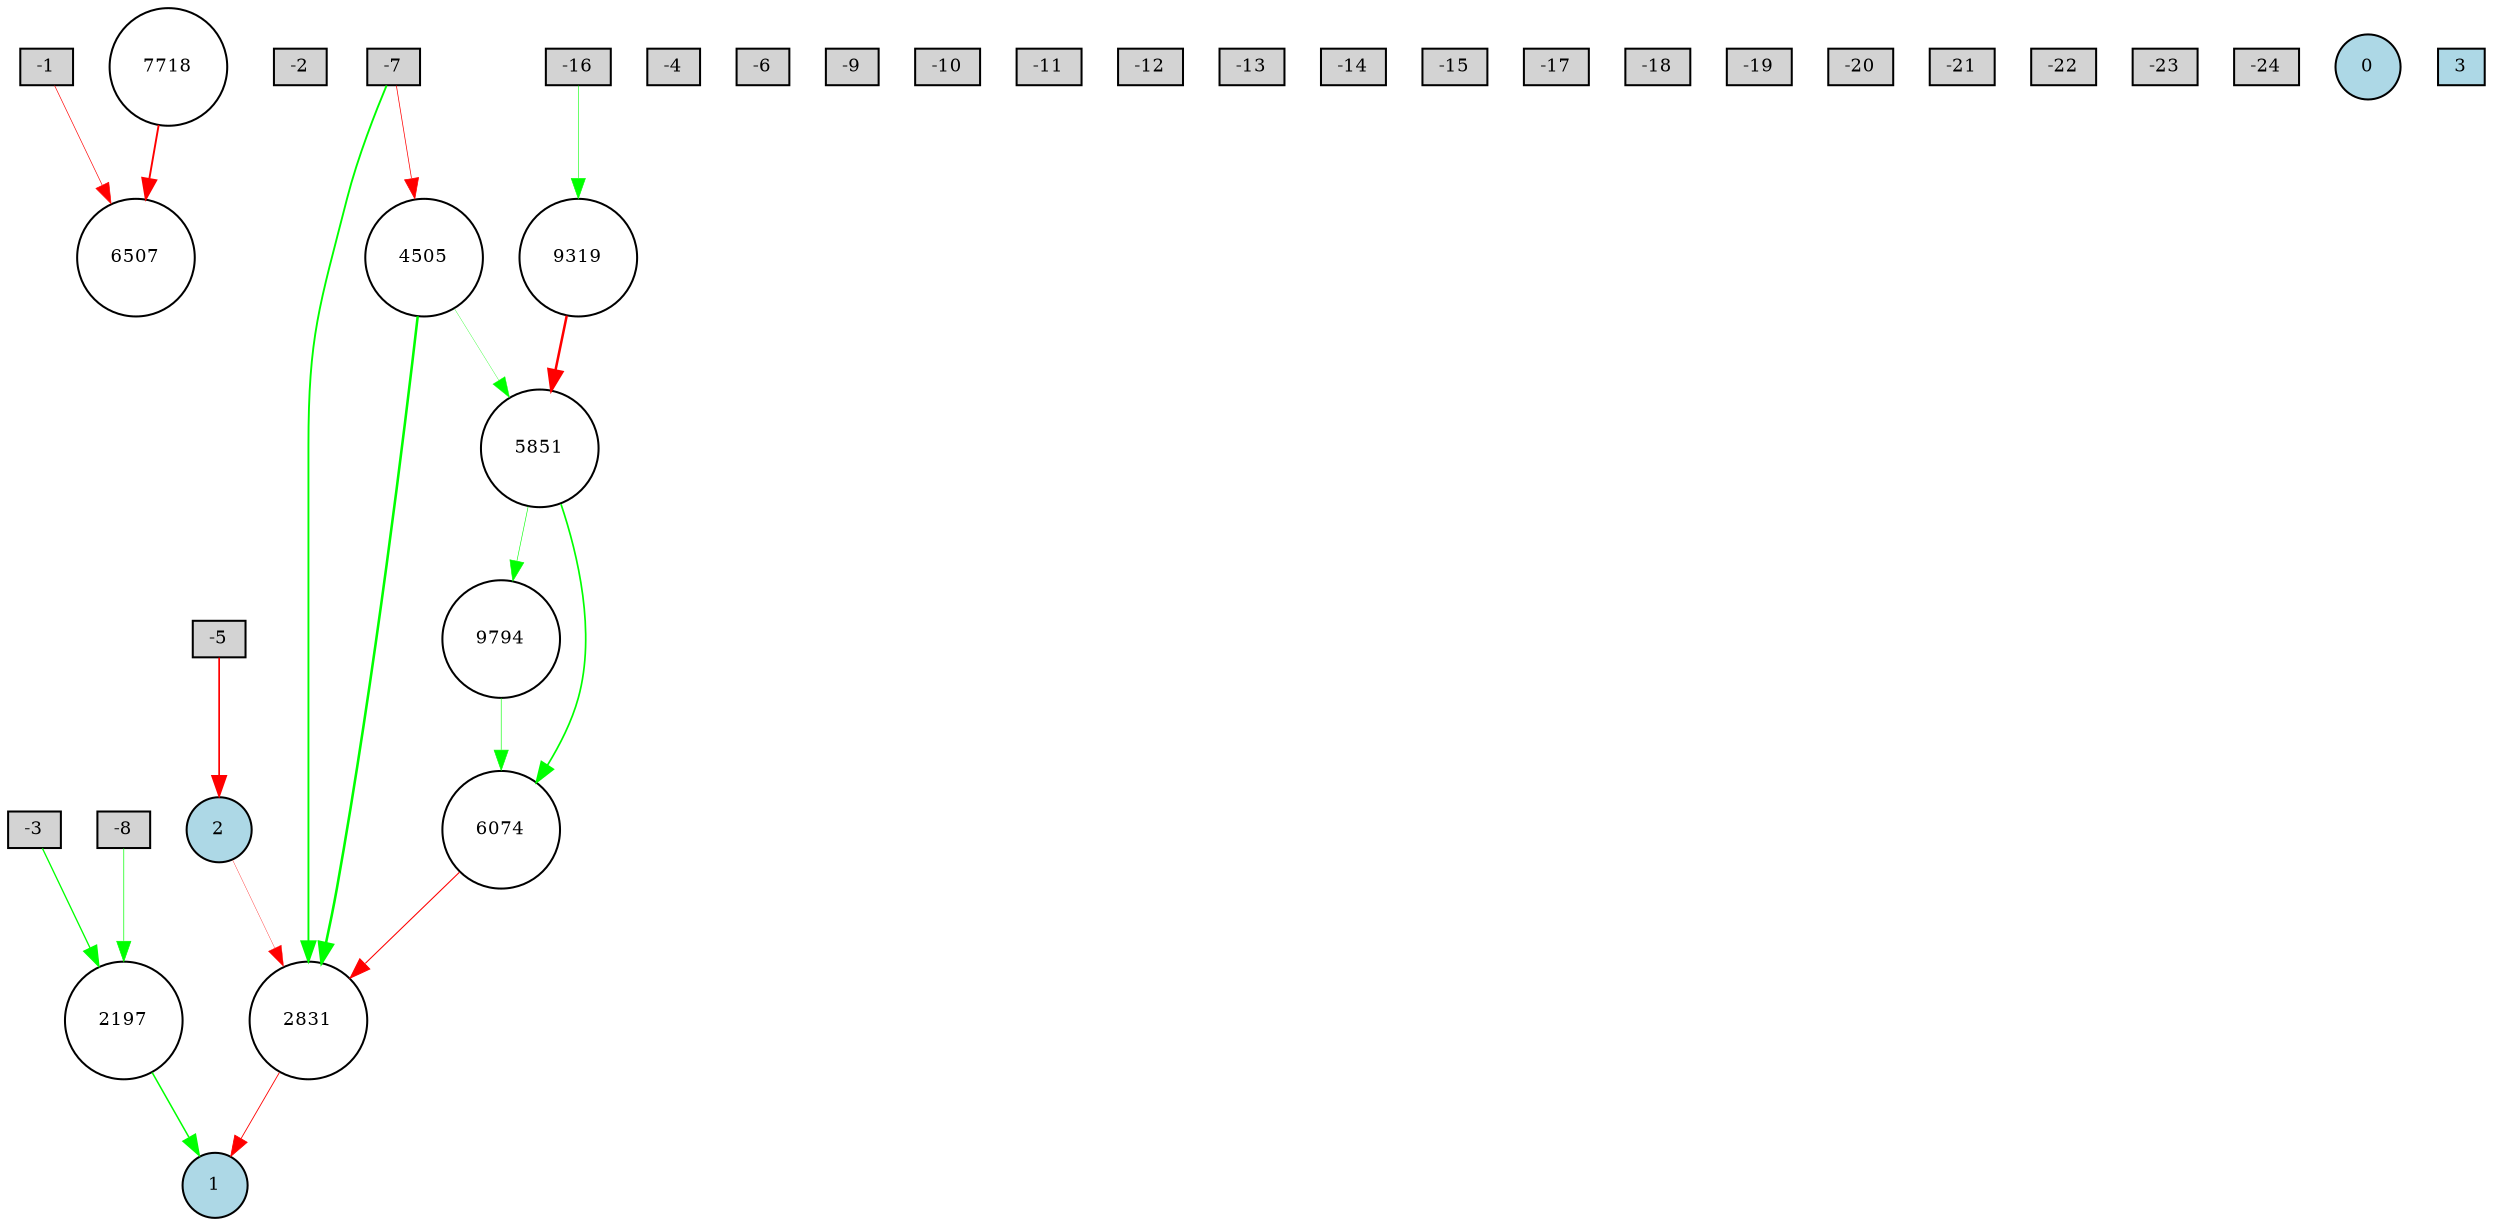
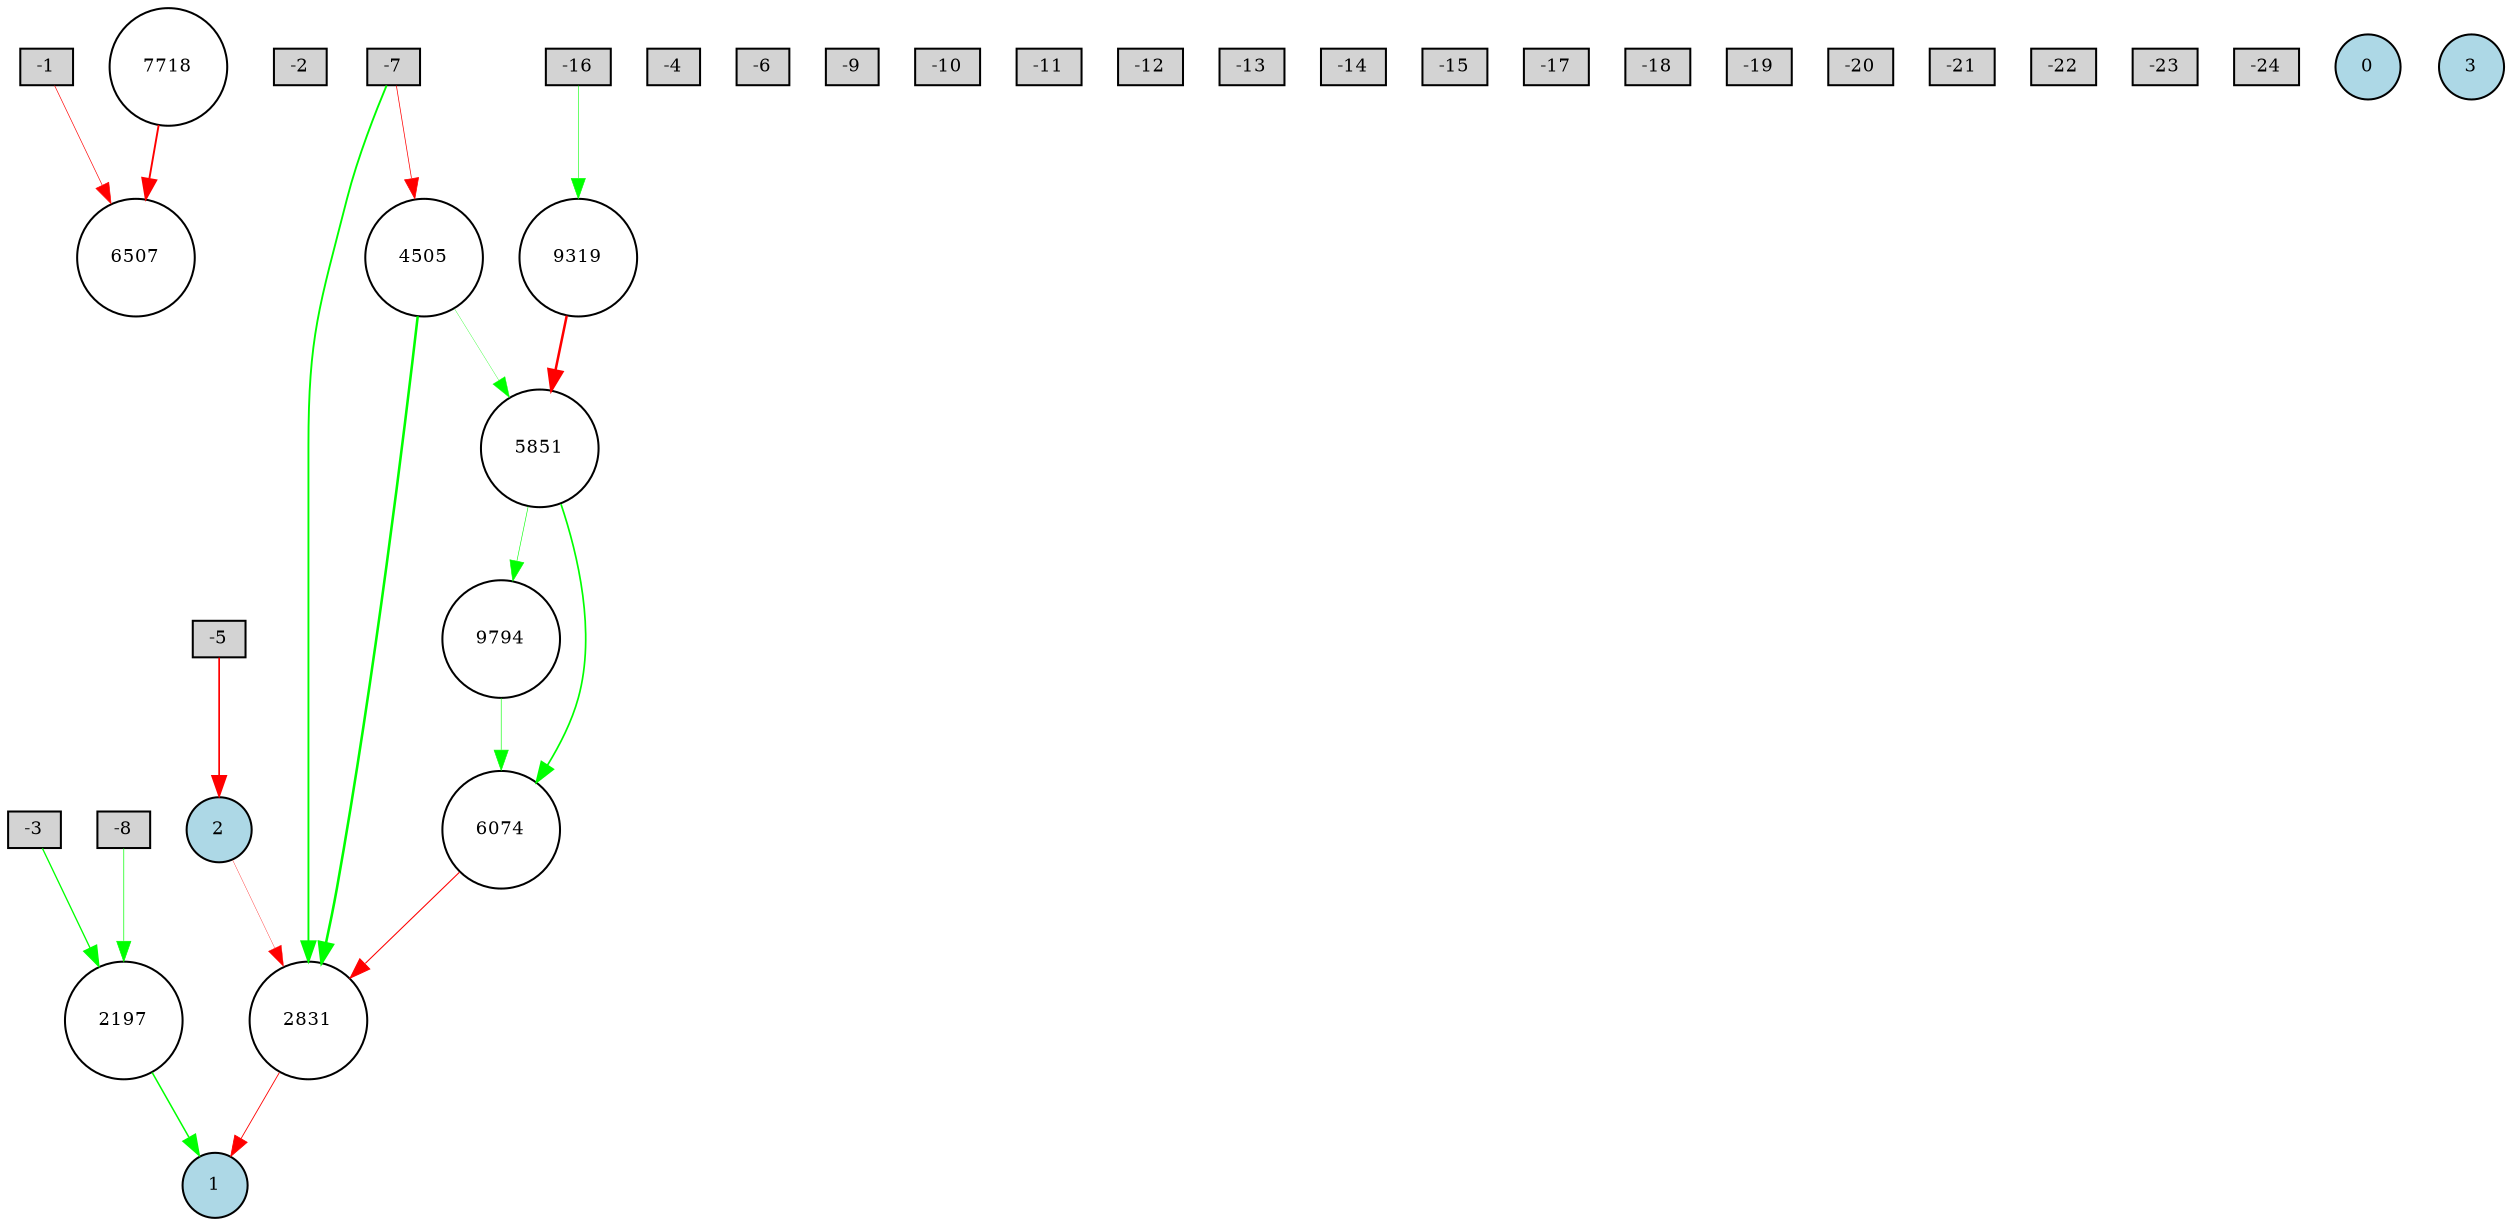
(2461, 67) -> (2472, 67)
